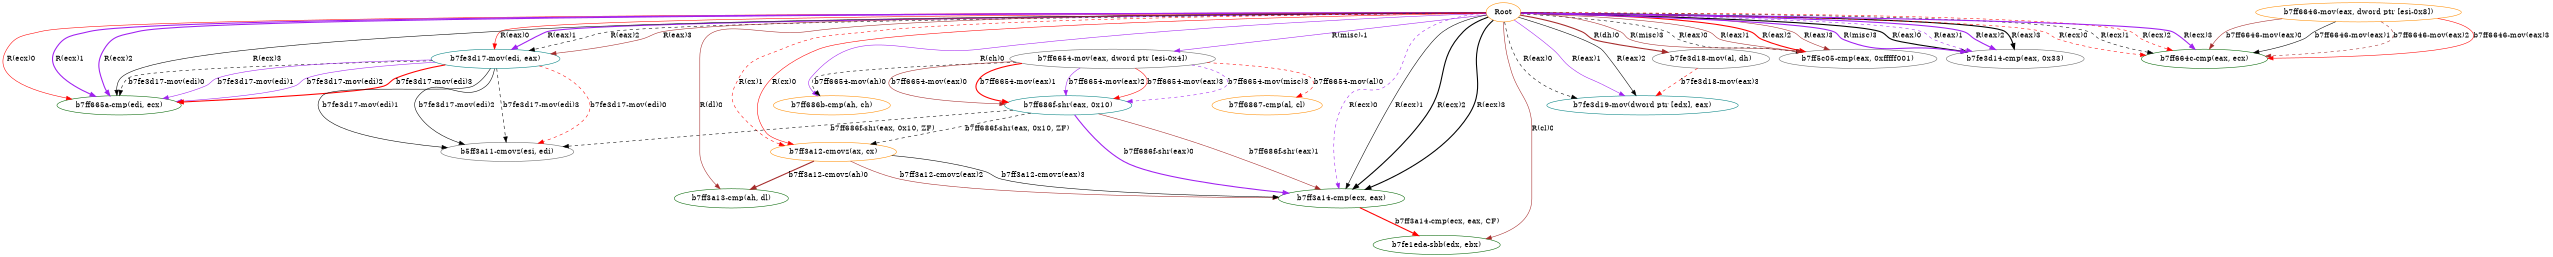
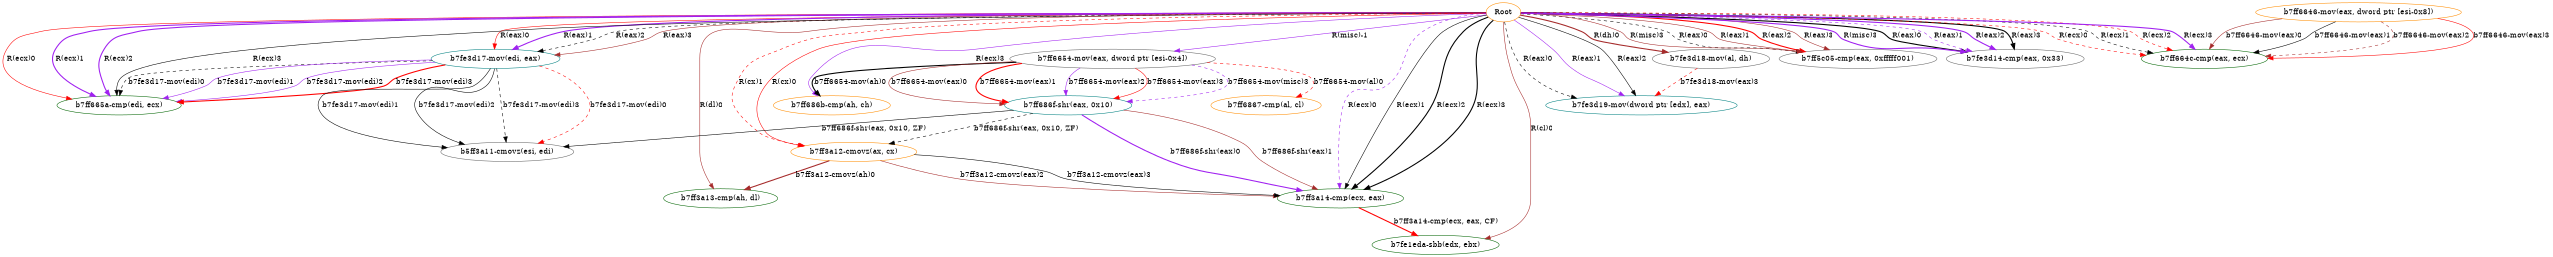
(993, 59) -> (990, 59)
(907, 67) -> (907, 67)
(791, 128) -> (791, 128)
